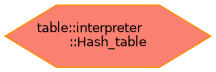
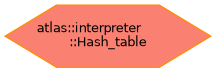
(108, 36) -> (108, 36)
